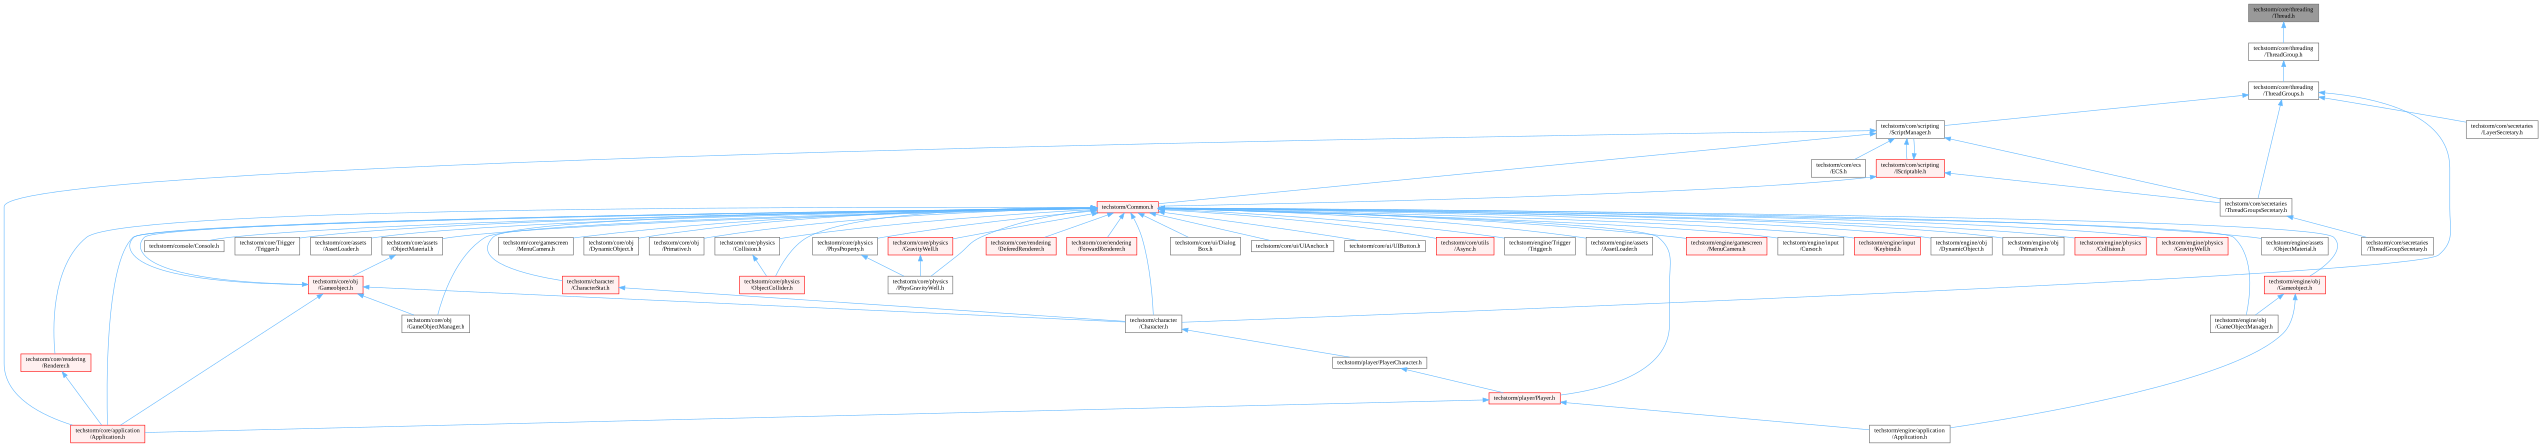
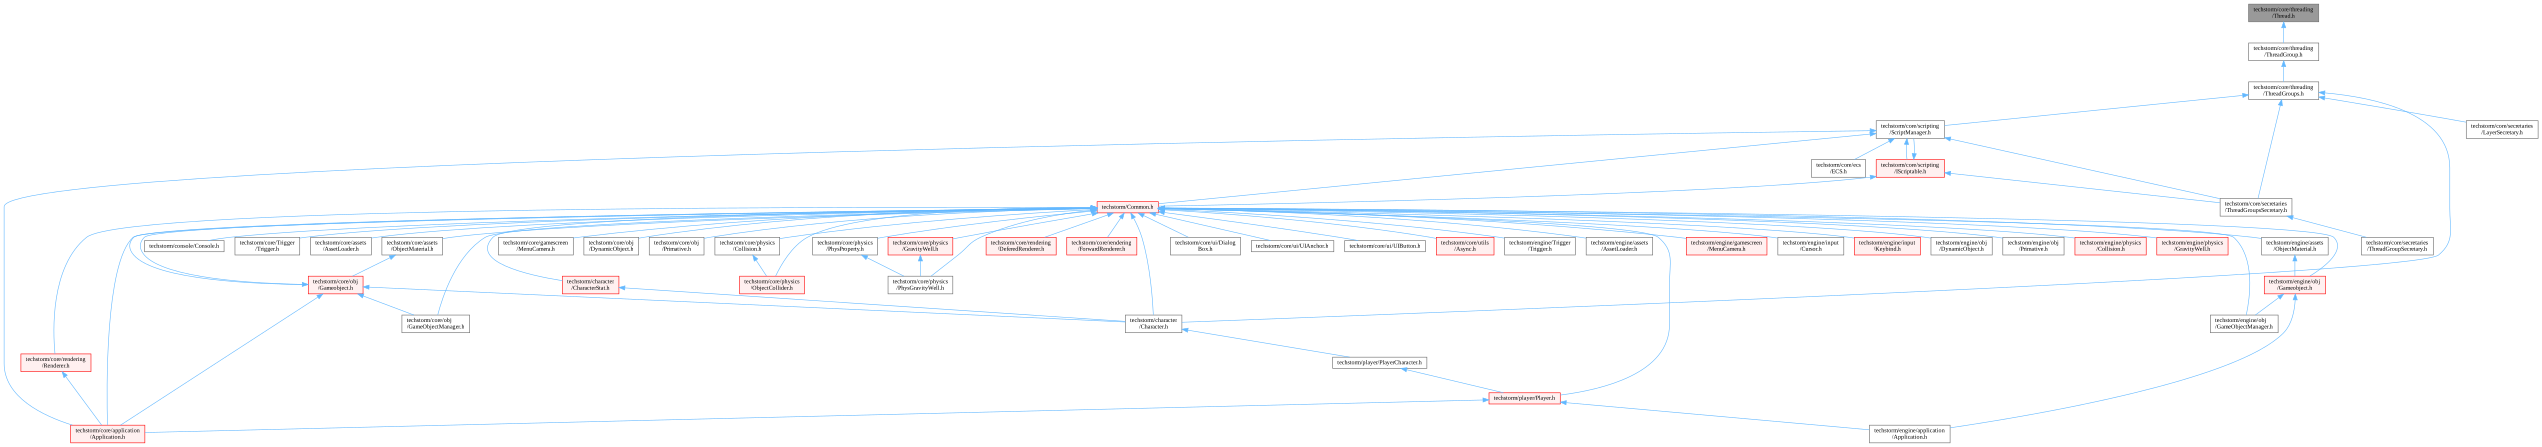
none -> (2295, 267)
